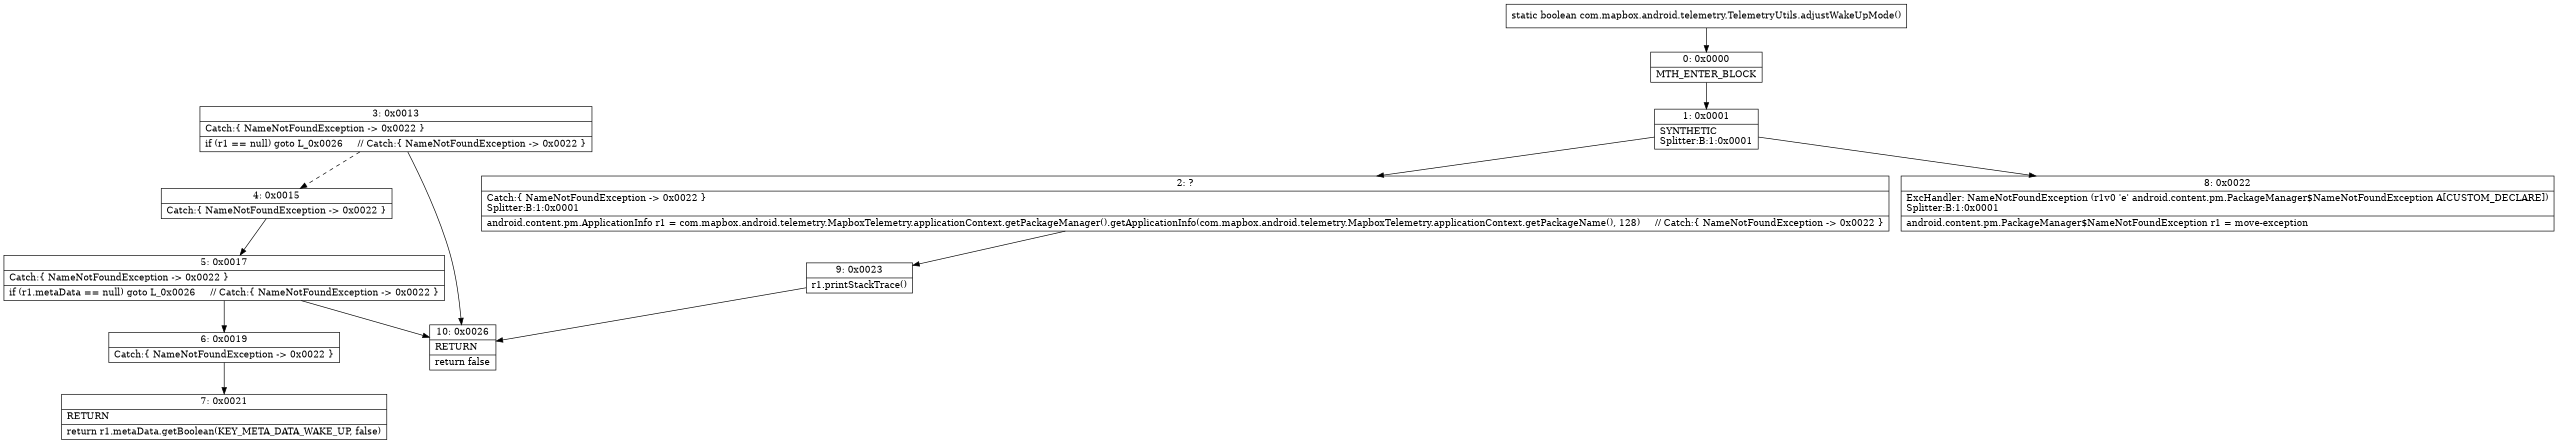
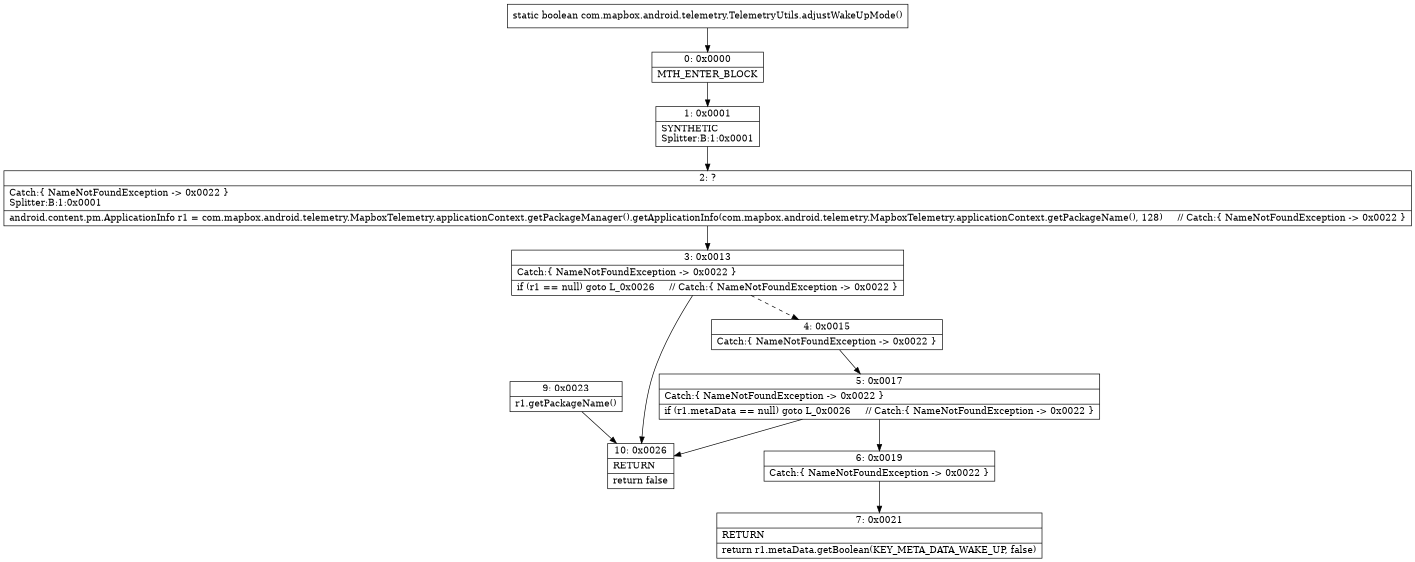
(2228, 204) -> none
(992, 248) -> (708, 235)
(859, 285) -> (566, 404)
